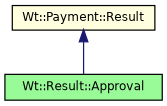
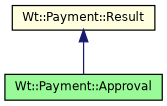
(84, 87) -> (84, 87)
